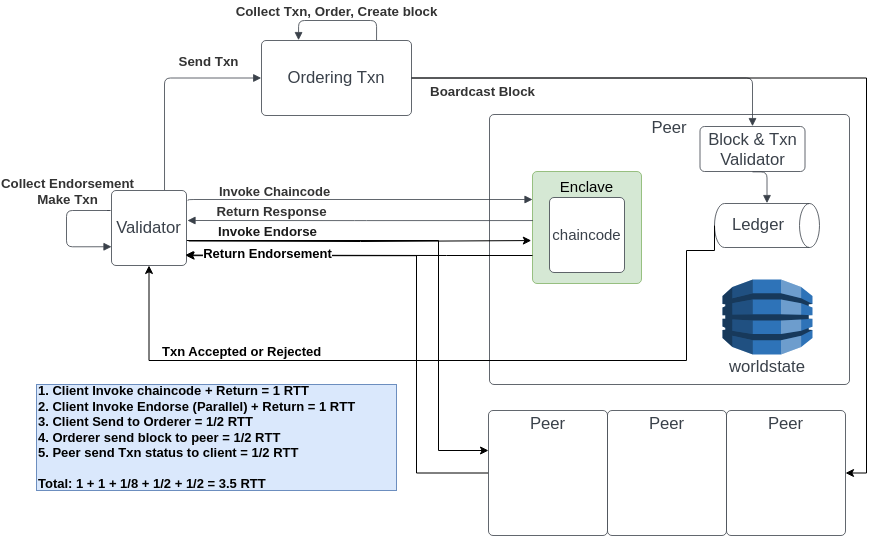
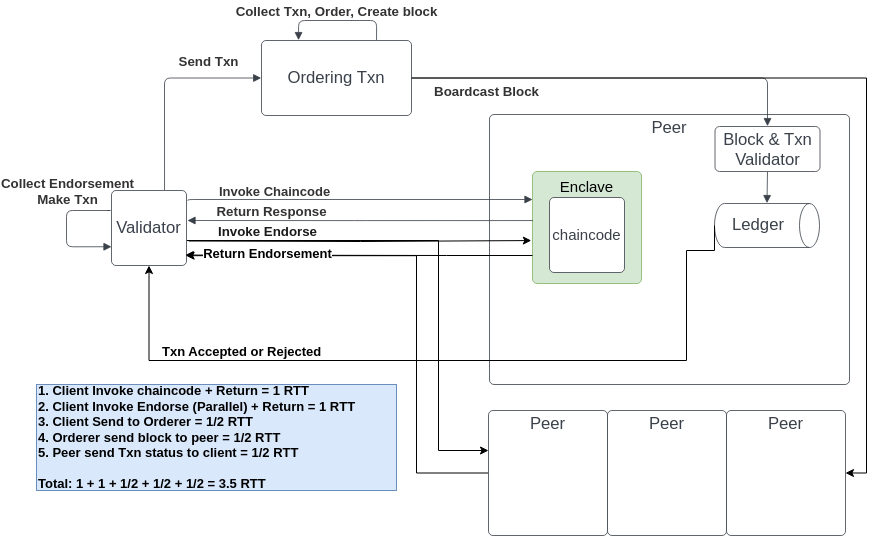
(753, 149) -> (768, 149)
(768, 317) -> none
(190, 438) -> (190, 438)
